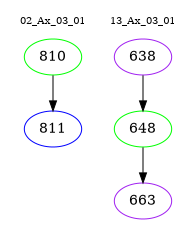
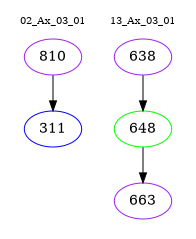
(53, 57) -> (53, 57)
(53, 129) -> (53, 129)
